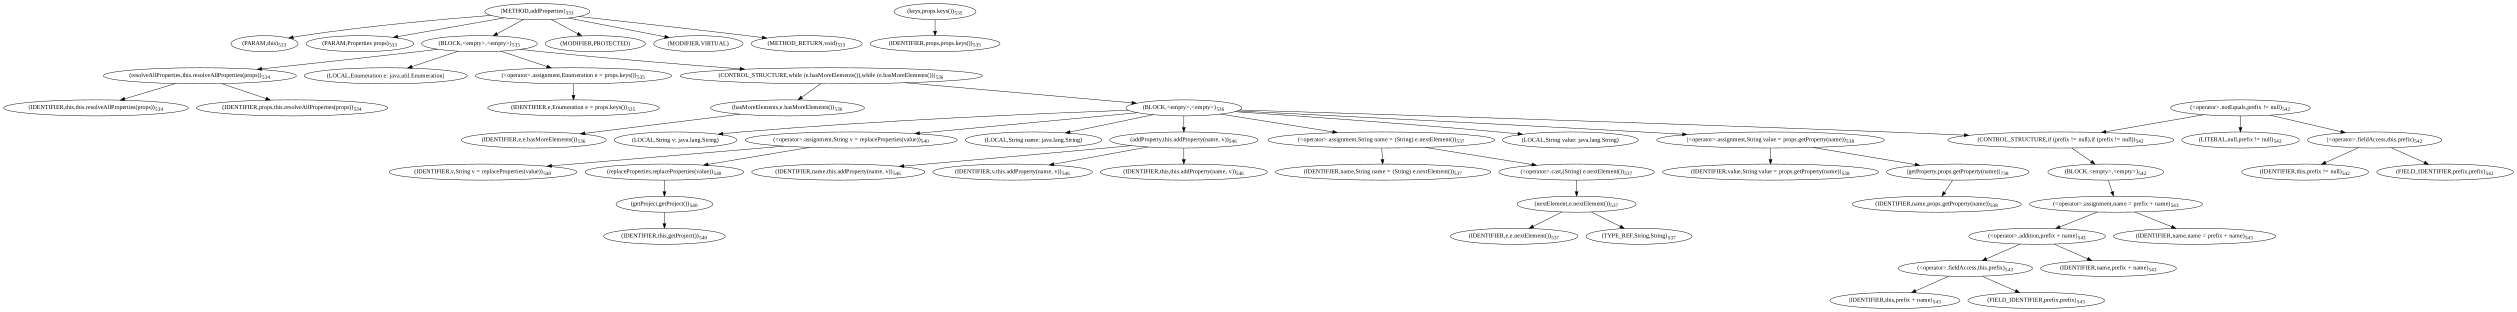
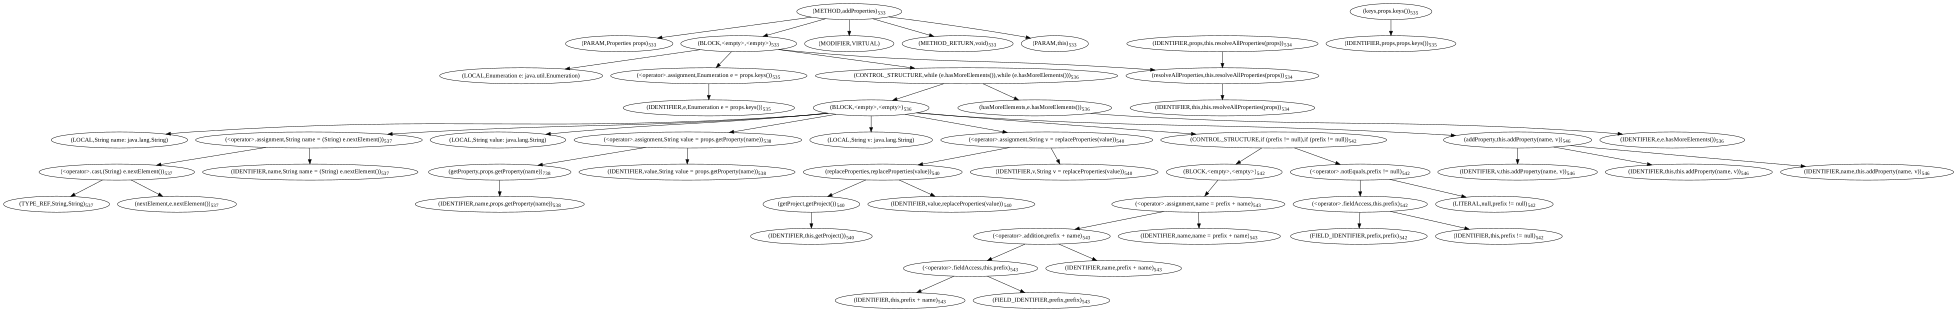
(595, 44) -> none
(244, 91) -> (1222, 58)
(2155, 123) -> (1315, 155)
none -> (951, 204)
(1606, 219) -> (89, 187)
(1514, 236) -> none
